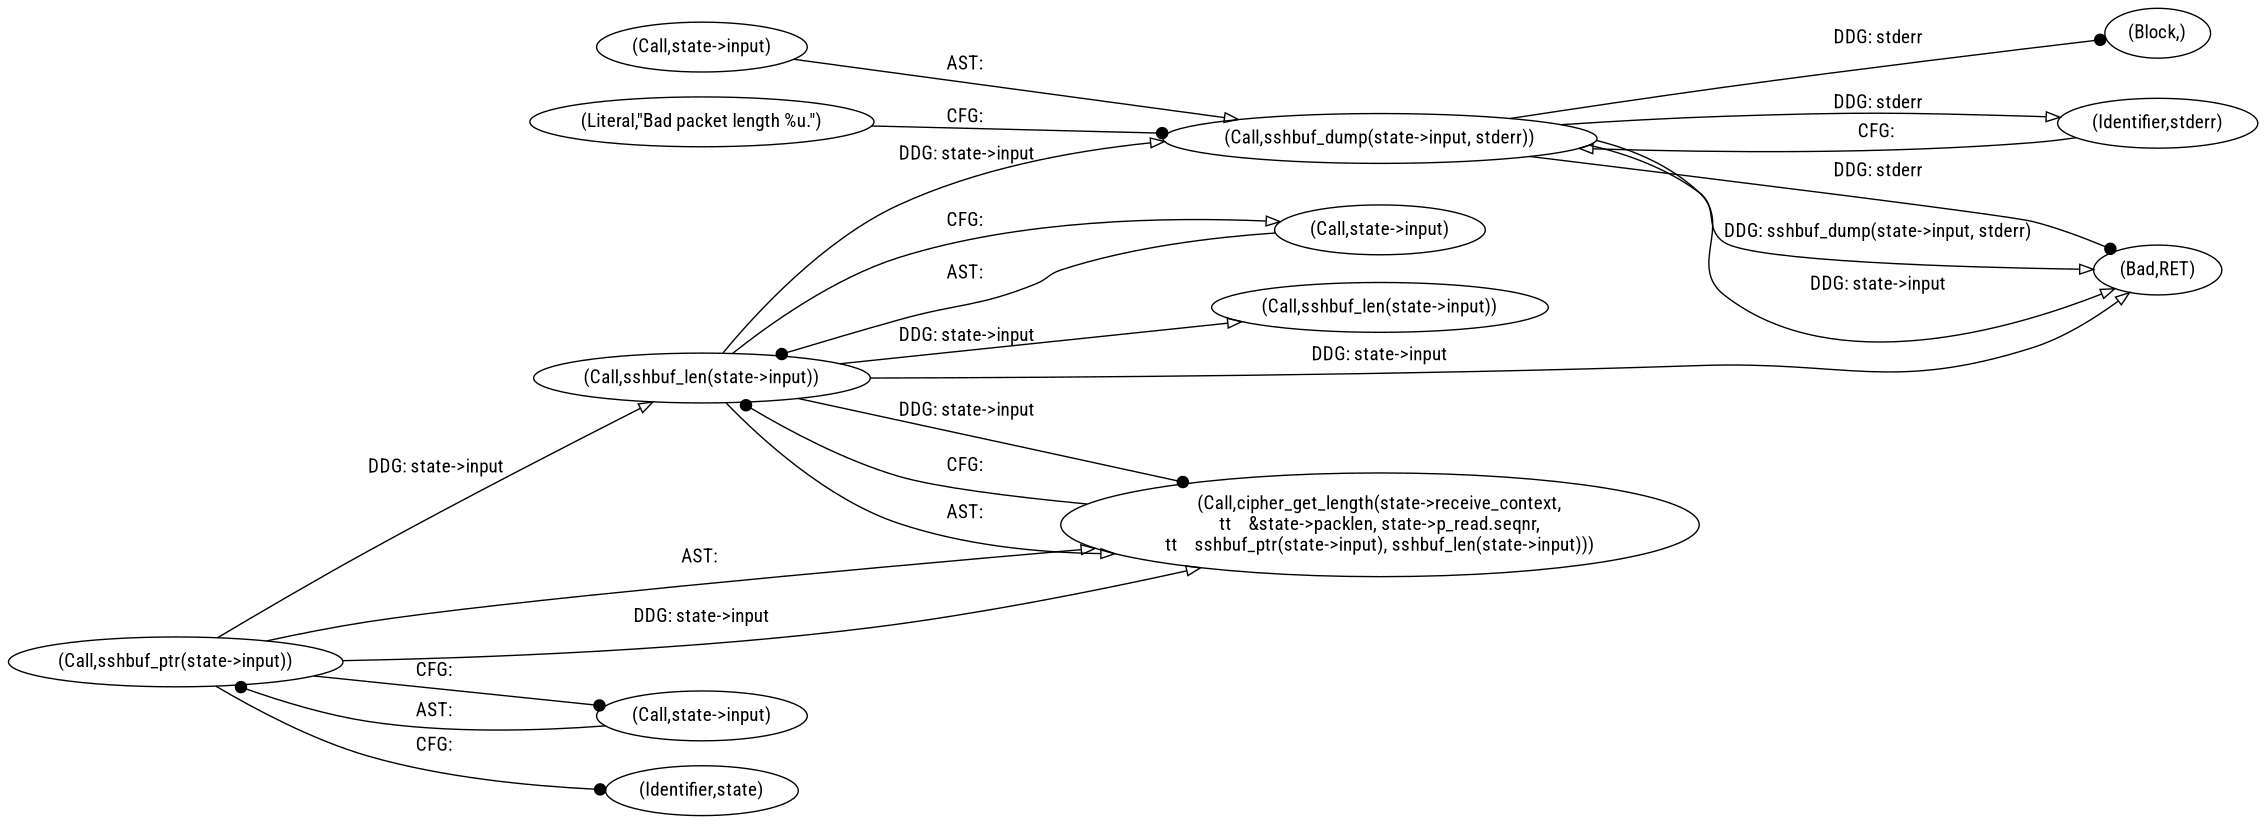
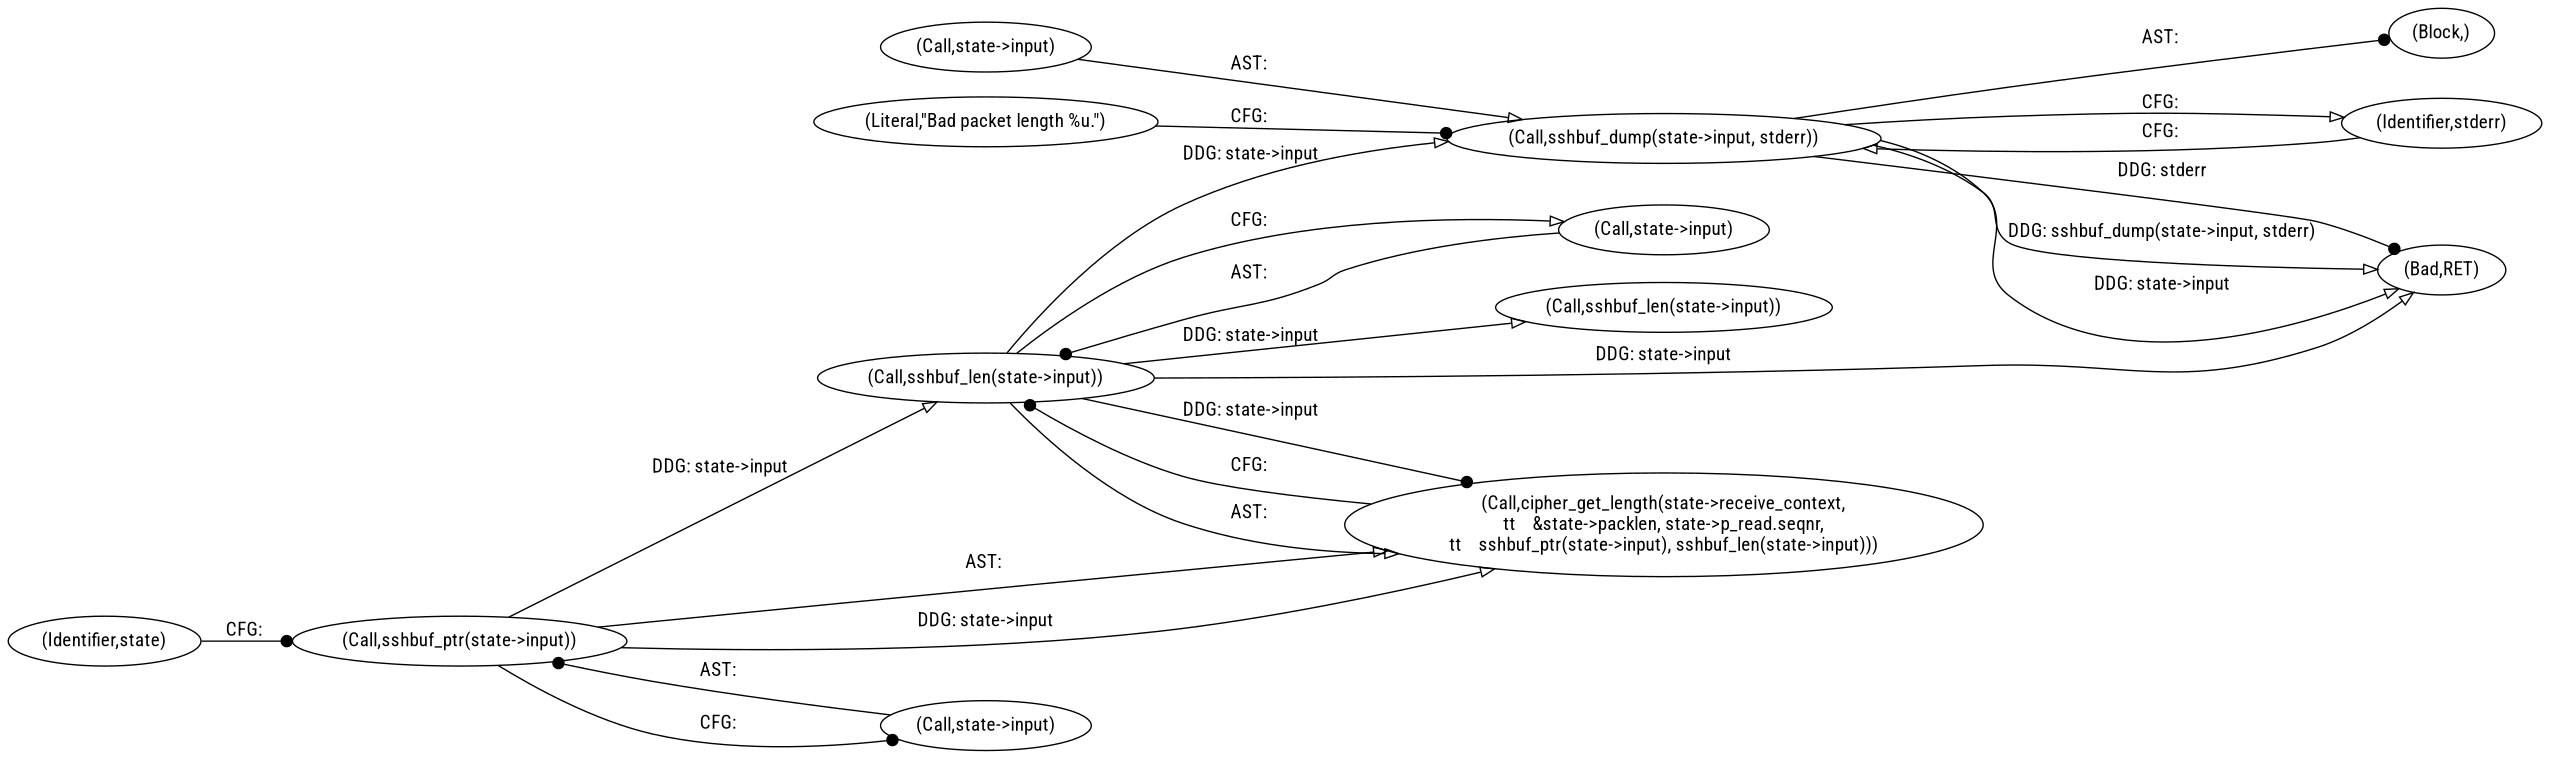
(1879, 38) -> (2163, 38)
(1879, 103) -> (2163, 103)
(398, 764) -> (241, 641)
